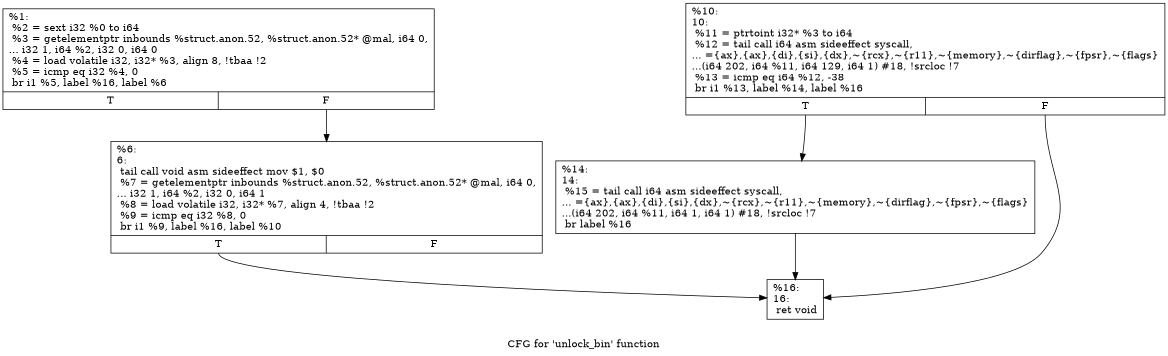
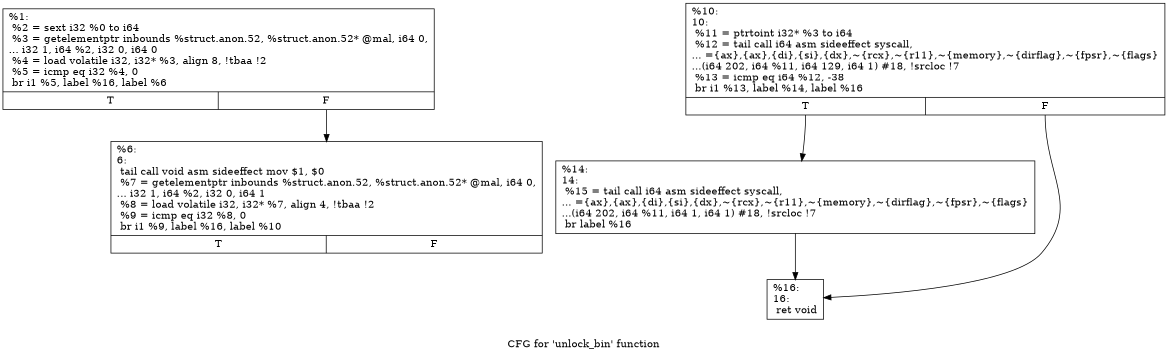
(487, 287) -> none
